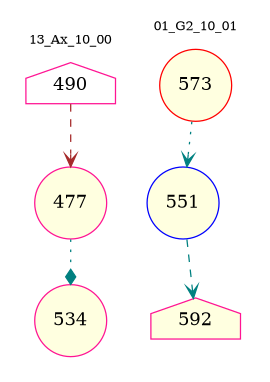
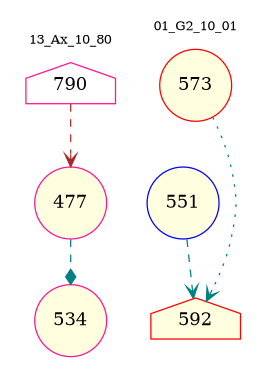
(71, 41) -> (71, 41)
(71, 85) -> (71, 85)
(190, 138) -> (236, 204)
(71, 254) -> (71, 254)
(196, 321) -> (196, 321)
